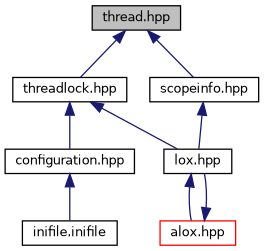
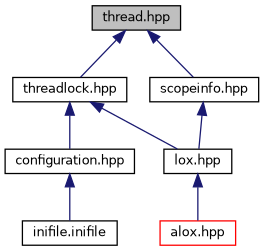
(206, 191) -> none
